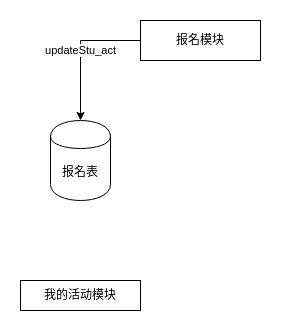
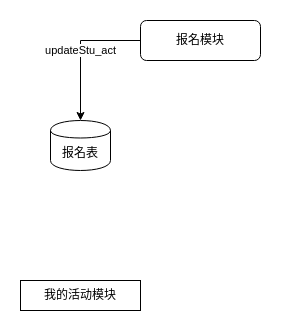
(201, 41) -> (201, 41)
(81, 161) -> (81, 146)
